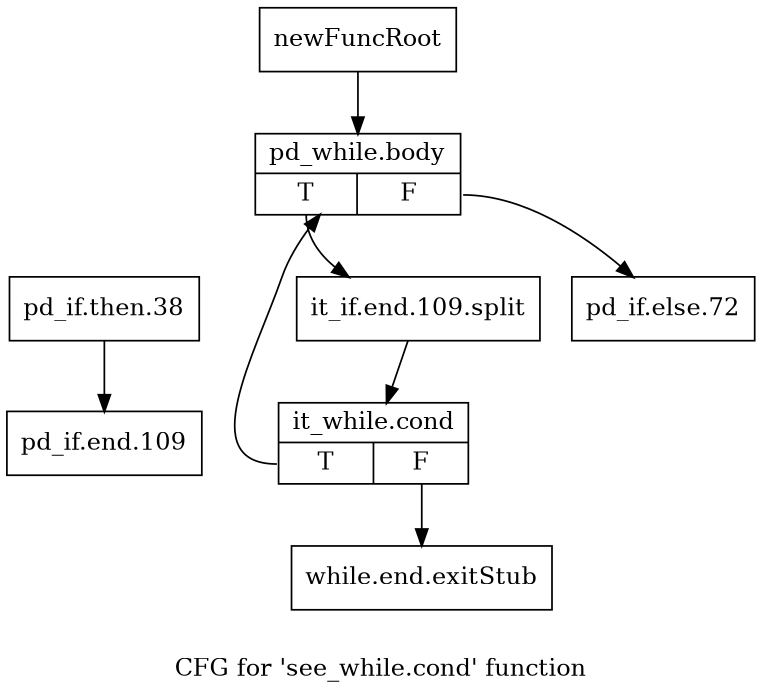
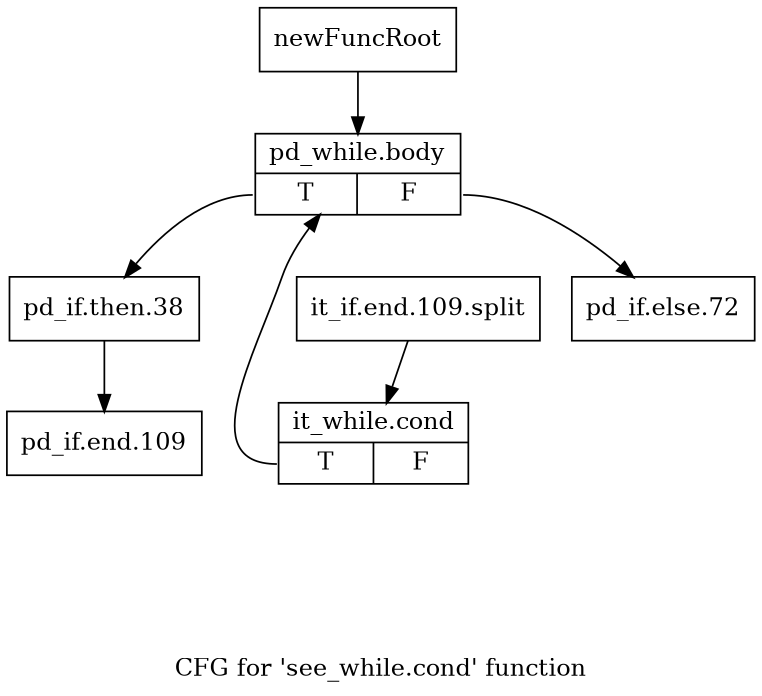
(315, 244) -> (188, 217)
(422, 578) -> none
